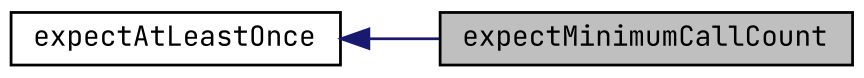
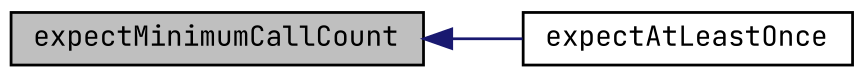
(404, 39) -> (487, 39)
